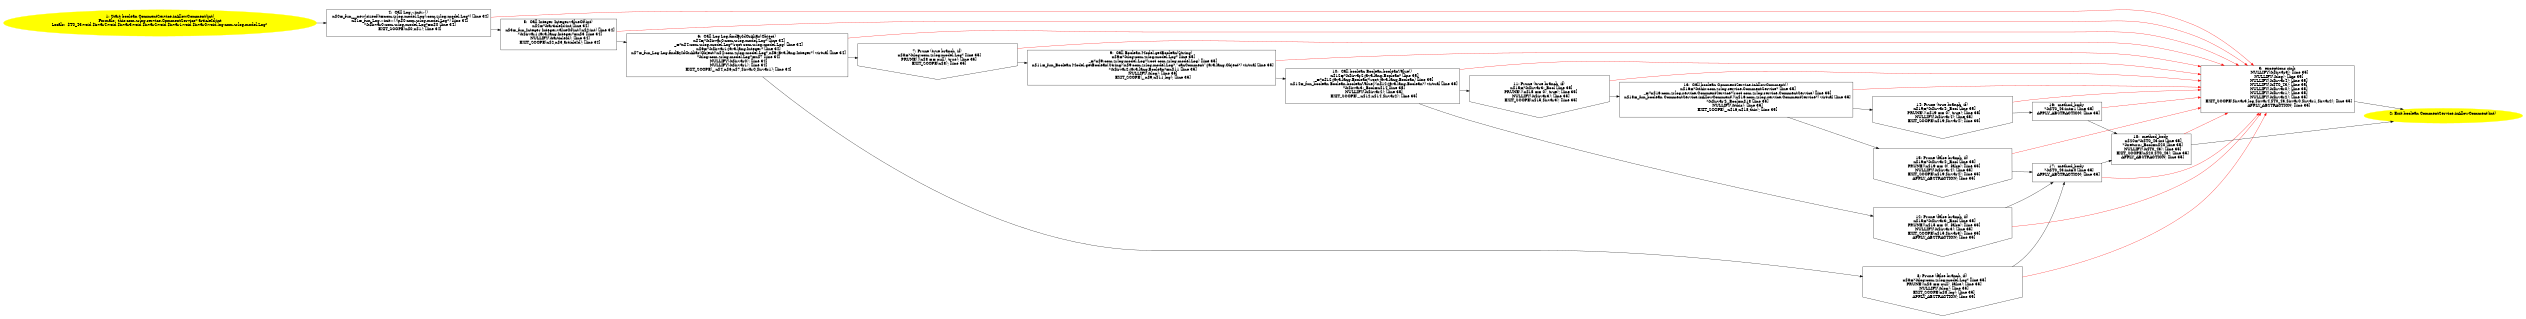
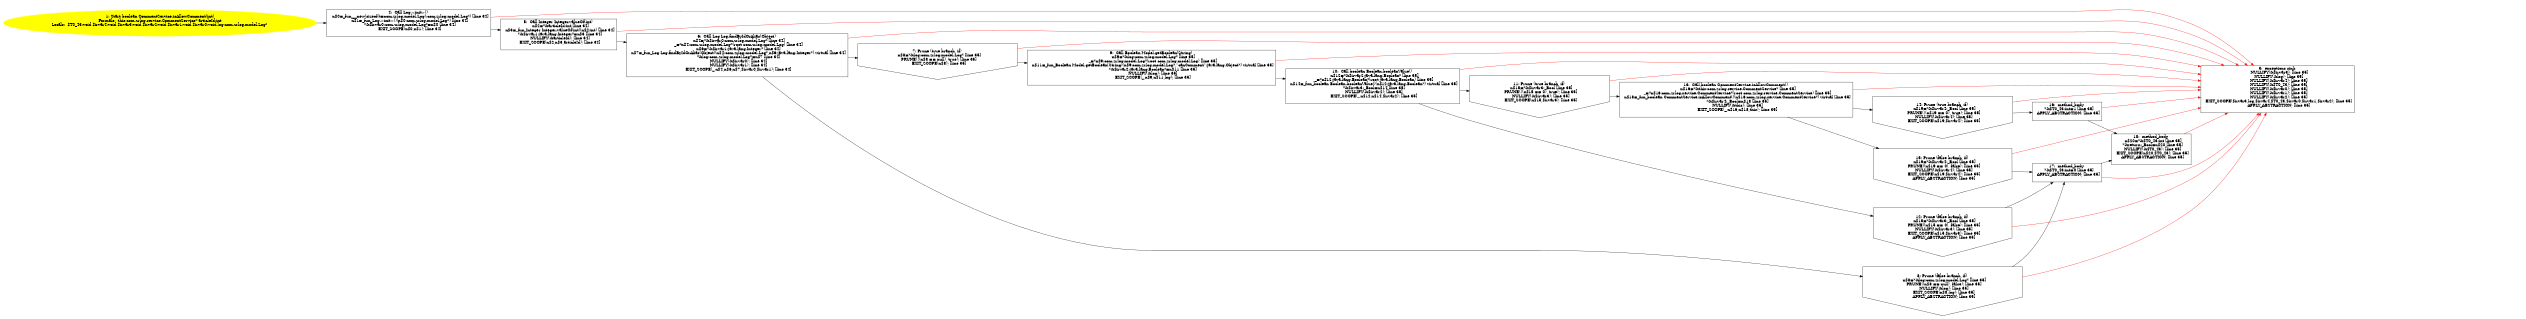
(2443, 116) -> none
